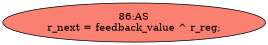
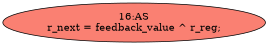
(134, 23) -> (134, 23)
